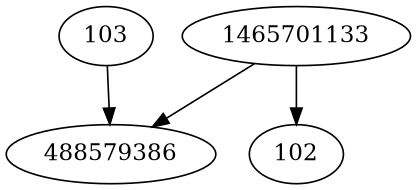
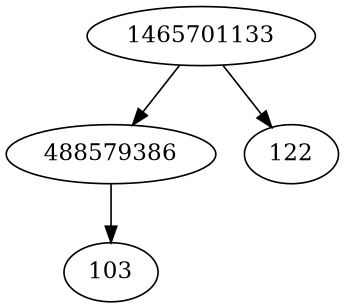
(108, 87) -> (111, 205)
(296, 154) -> (291, 154)
